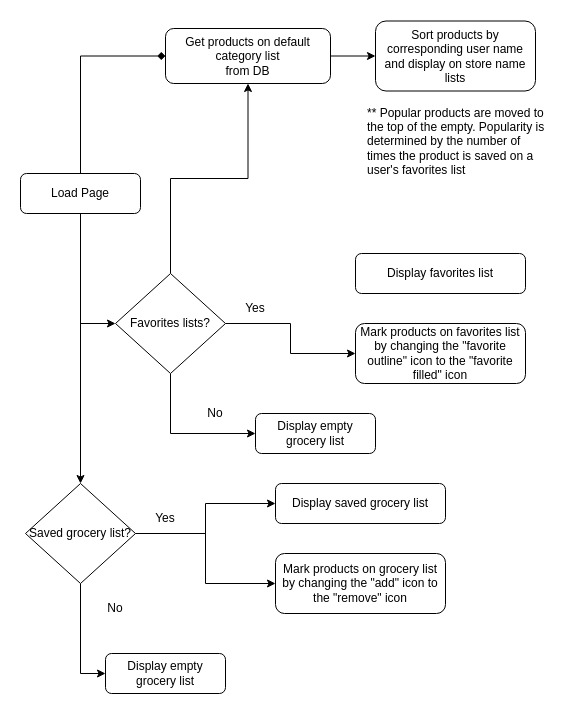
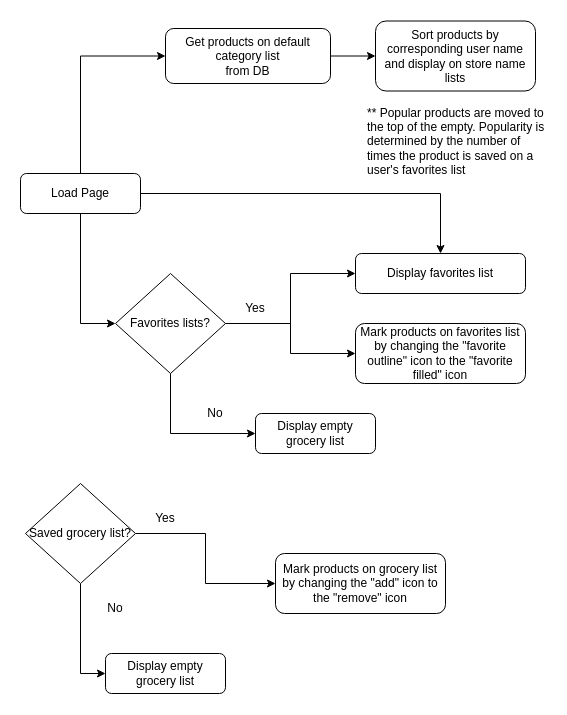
(156, 56) -> (157, 56)
(206, 179) -> (296, 274)
(81, 401) -> (317, 194)
(223, 504) -> none
(361, 504) -> none
